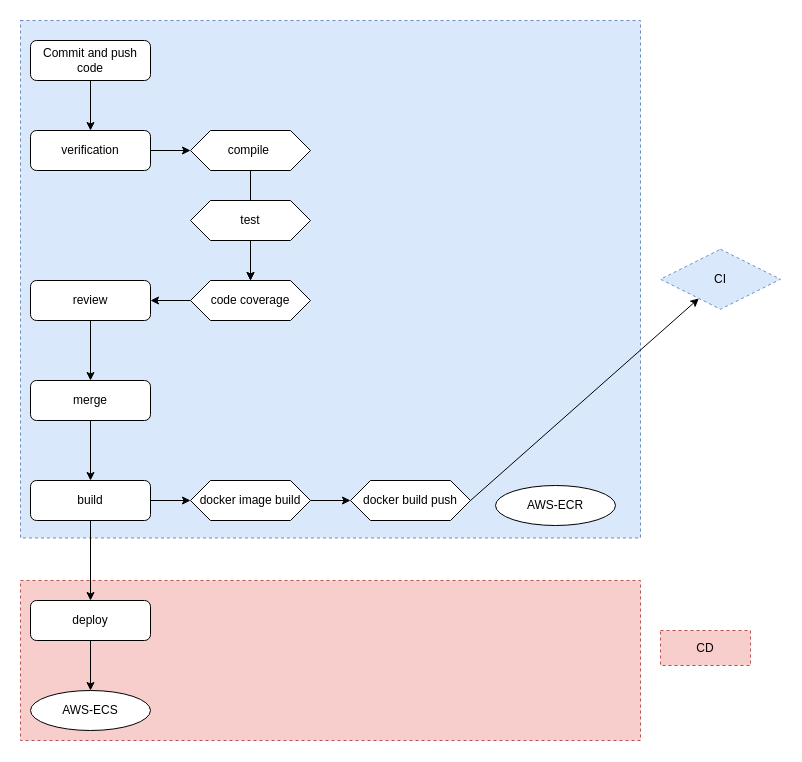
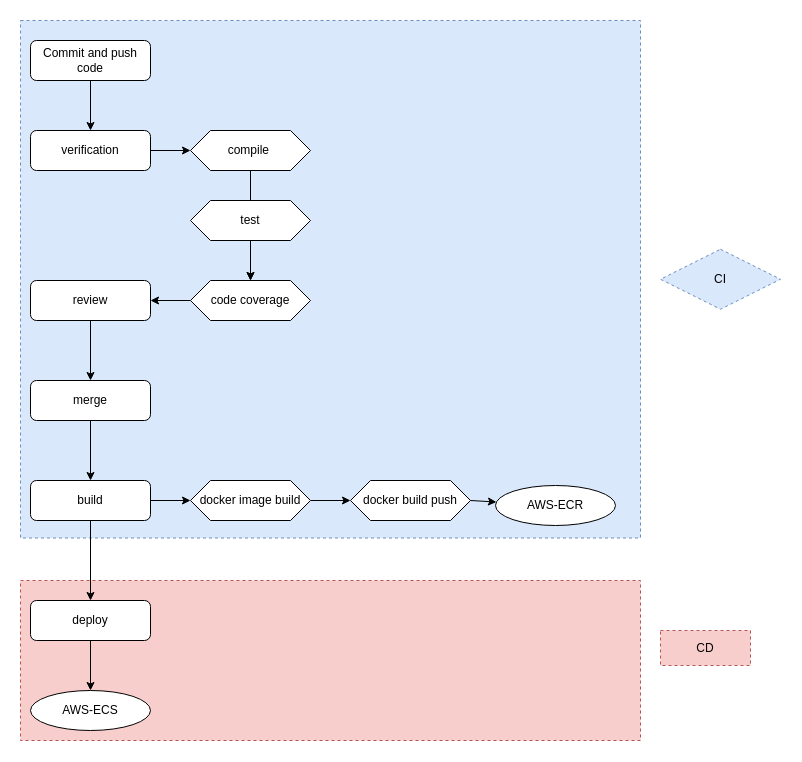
(582, 402) -> (480, 501)
